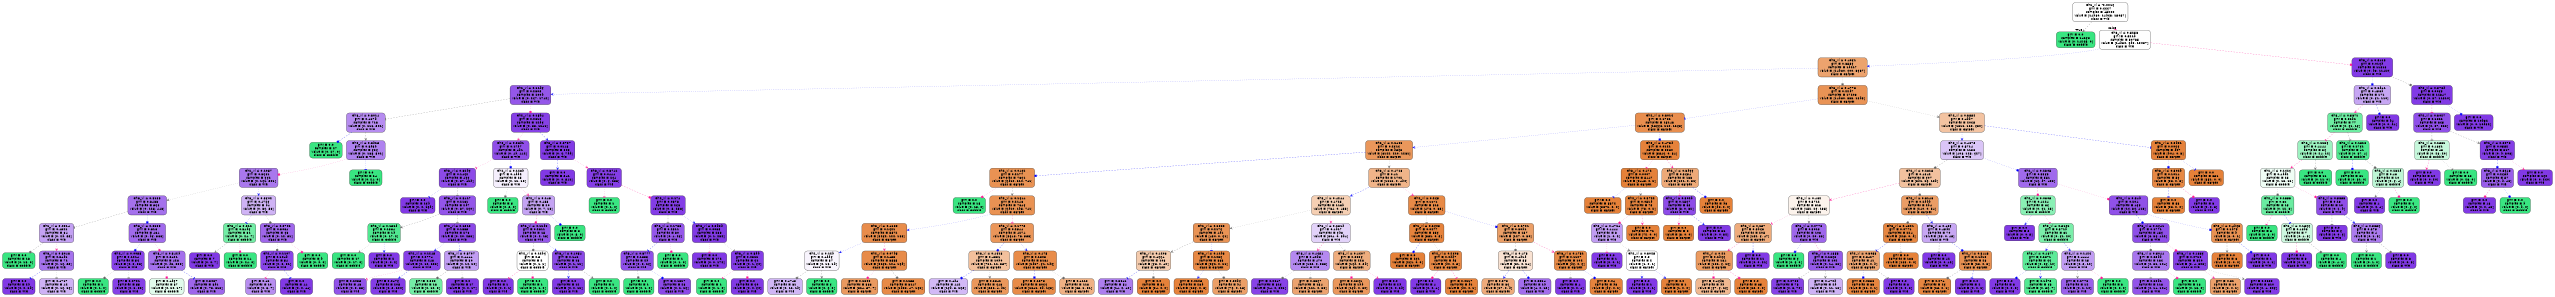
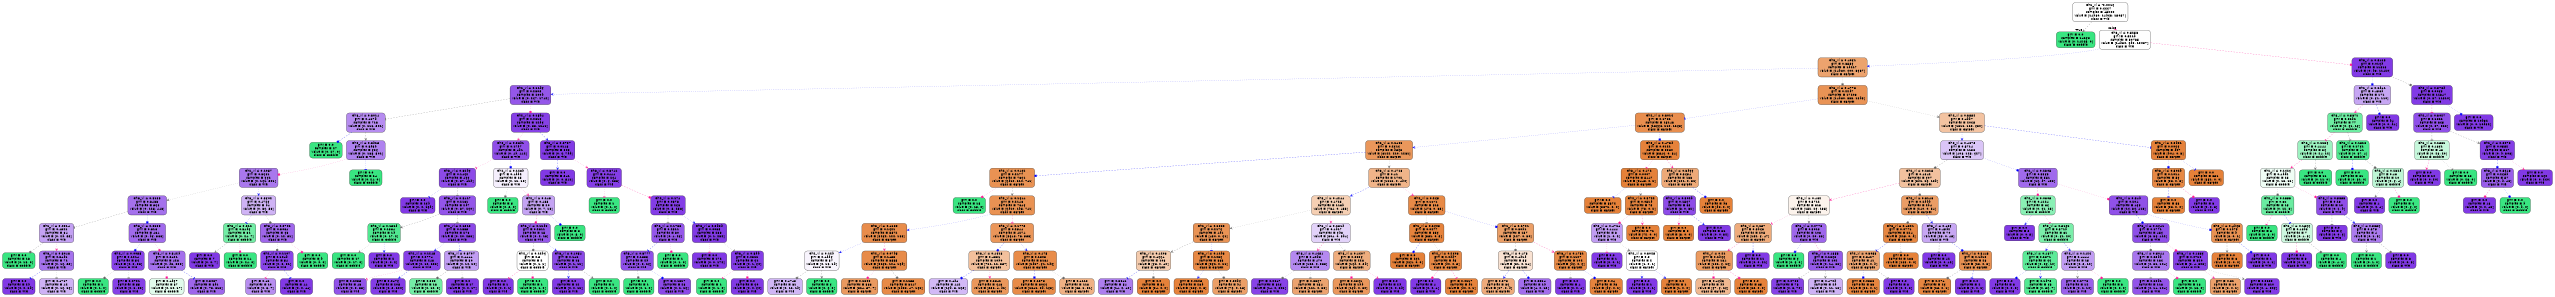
(1680, 191) -> none
(990, 273) -> (990, 273)
